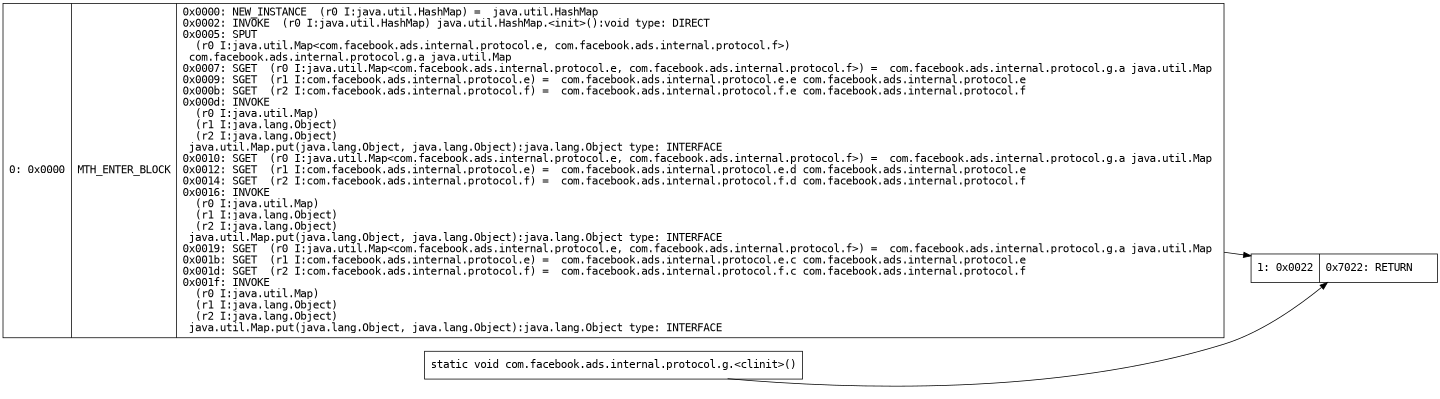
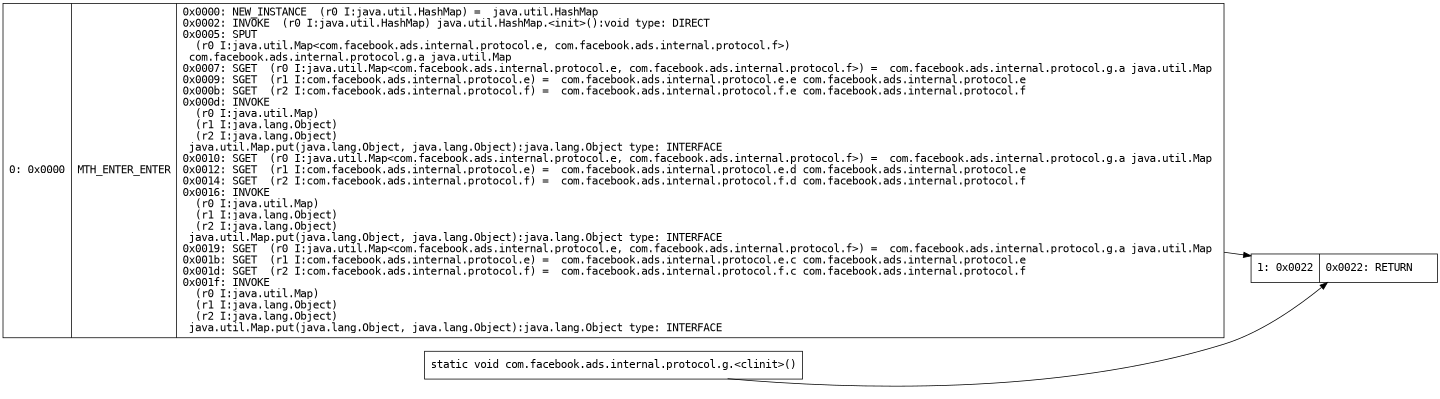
(124, 170) -> (124, 170)
(1378, 268) -> (1378, 268)
